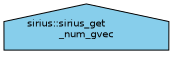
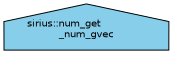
(86, 29) -> (86, 29)
